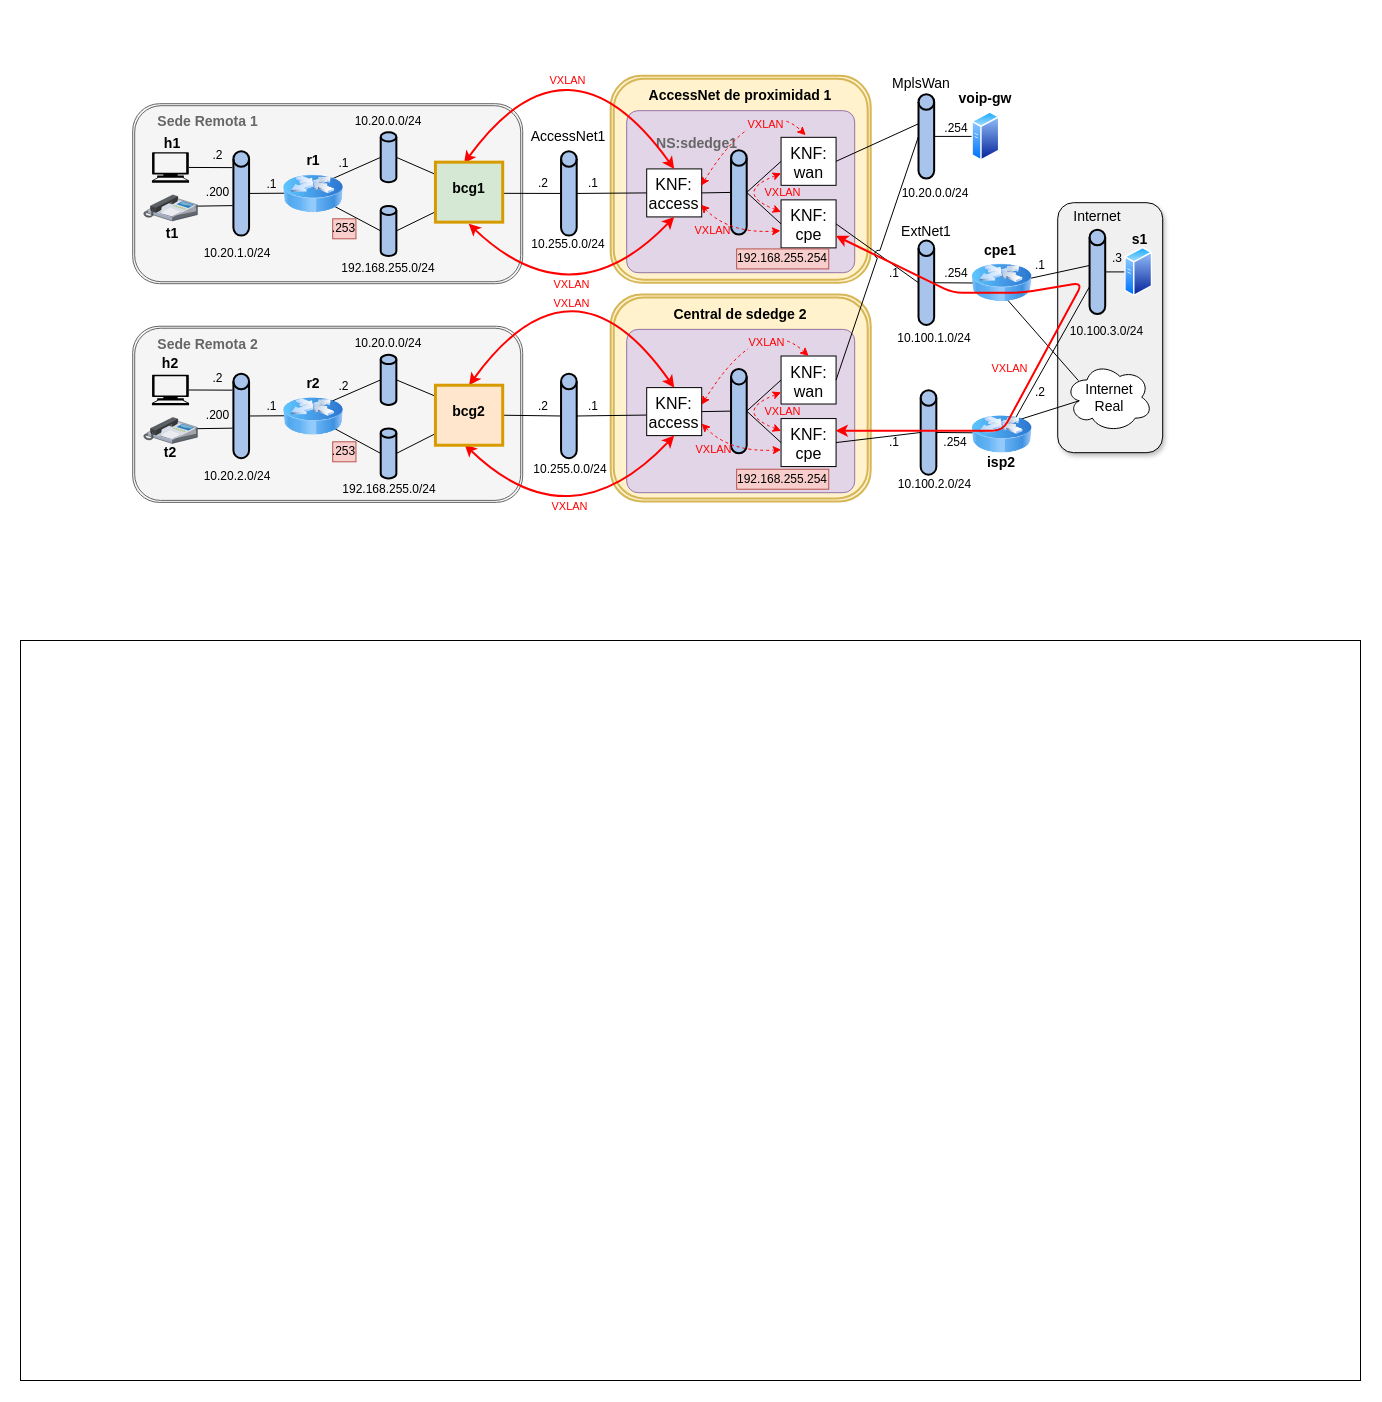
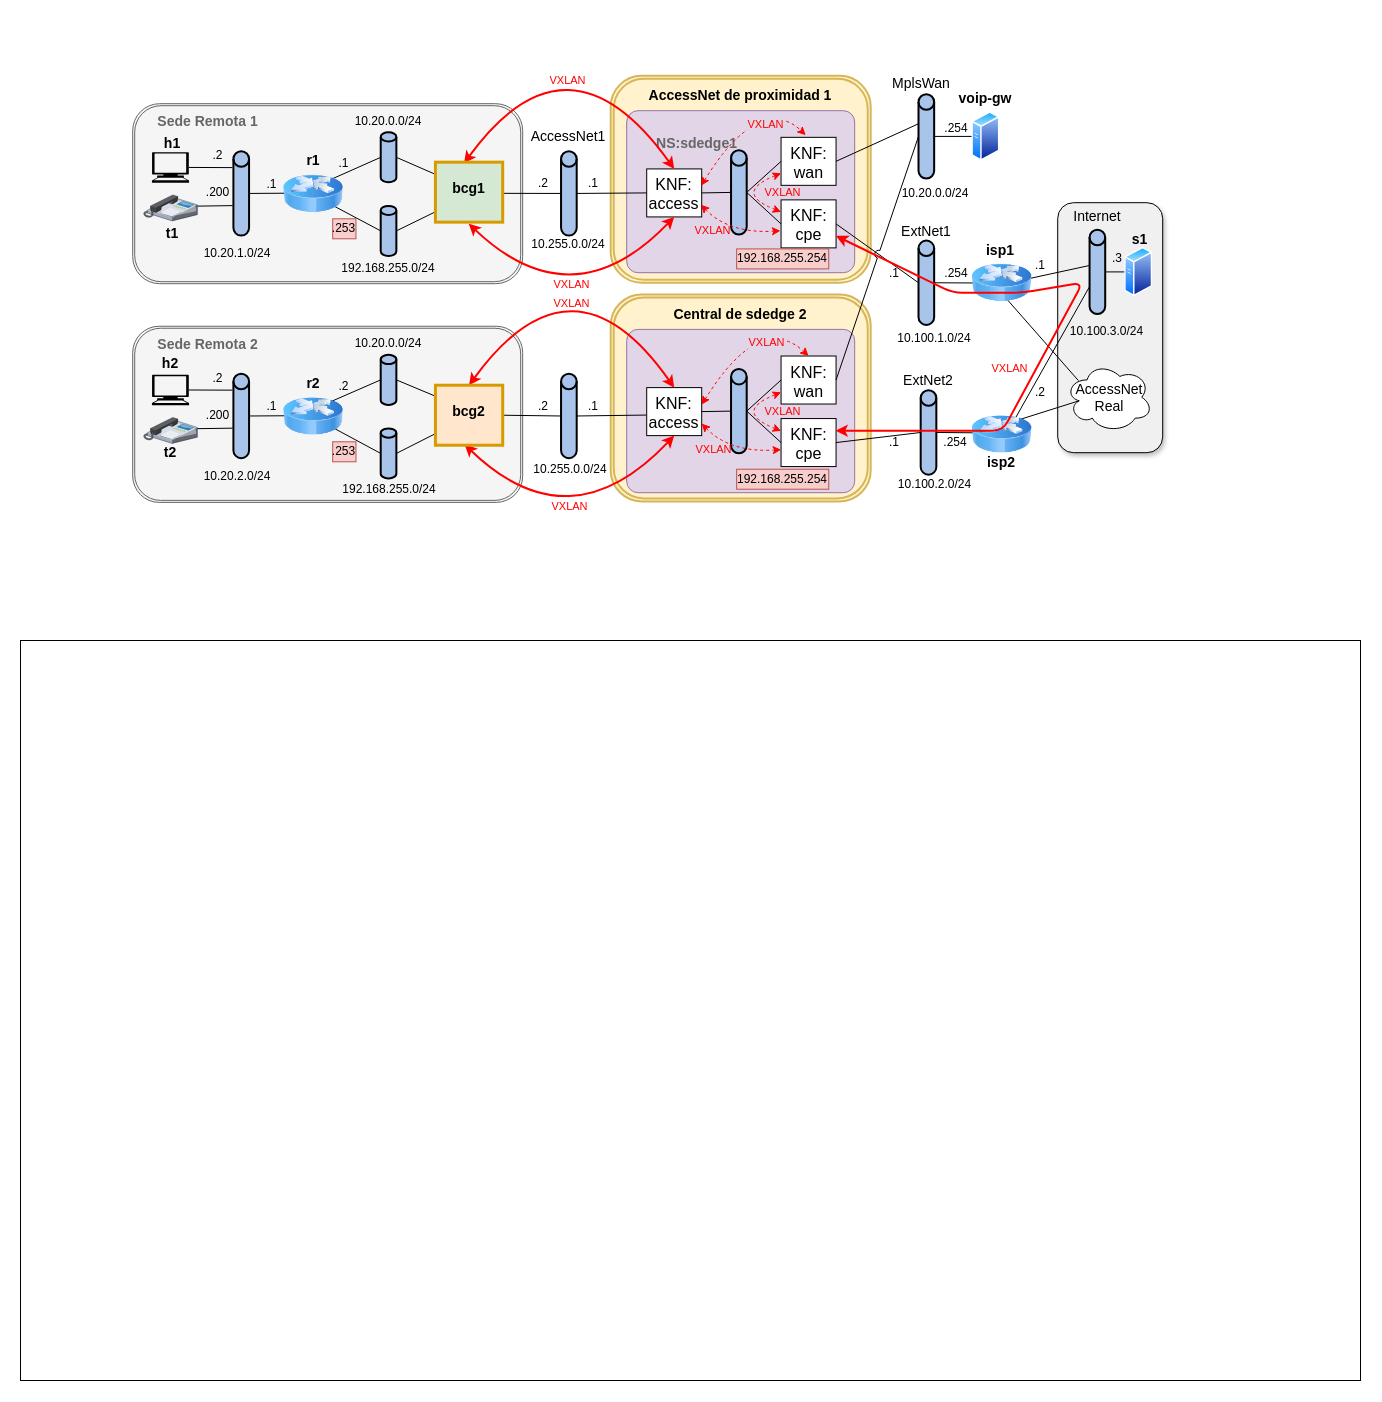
(1001, 250) -> (1001, 250)
none -> (929, 381)
(1110, 398) -> (1110, 398)
